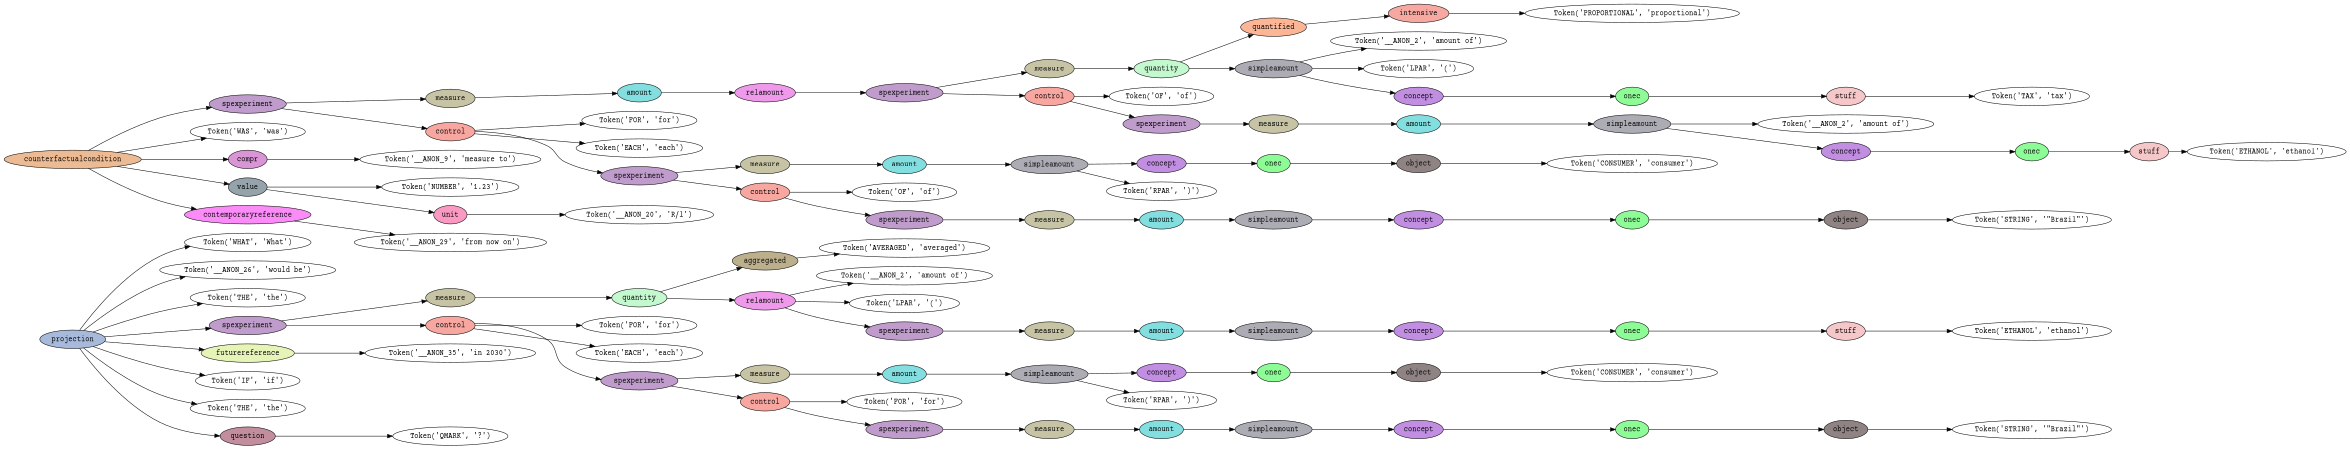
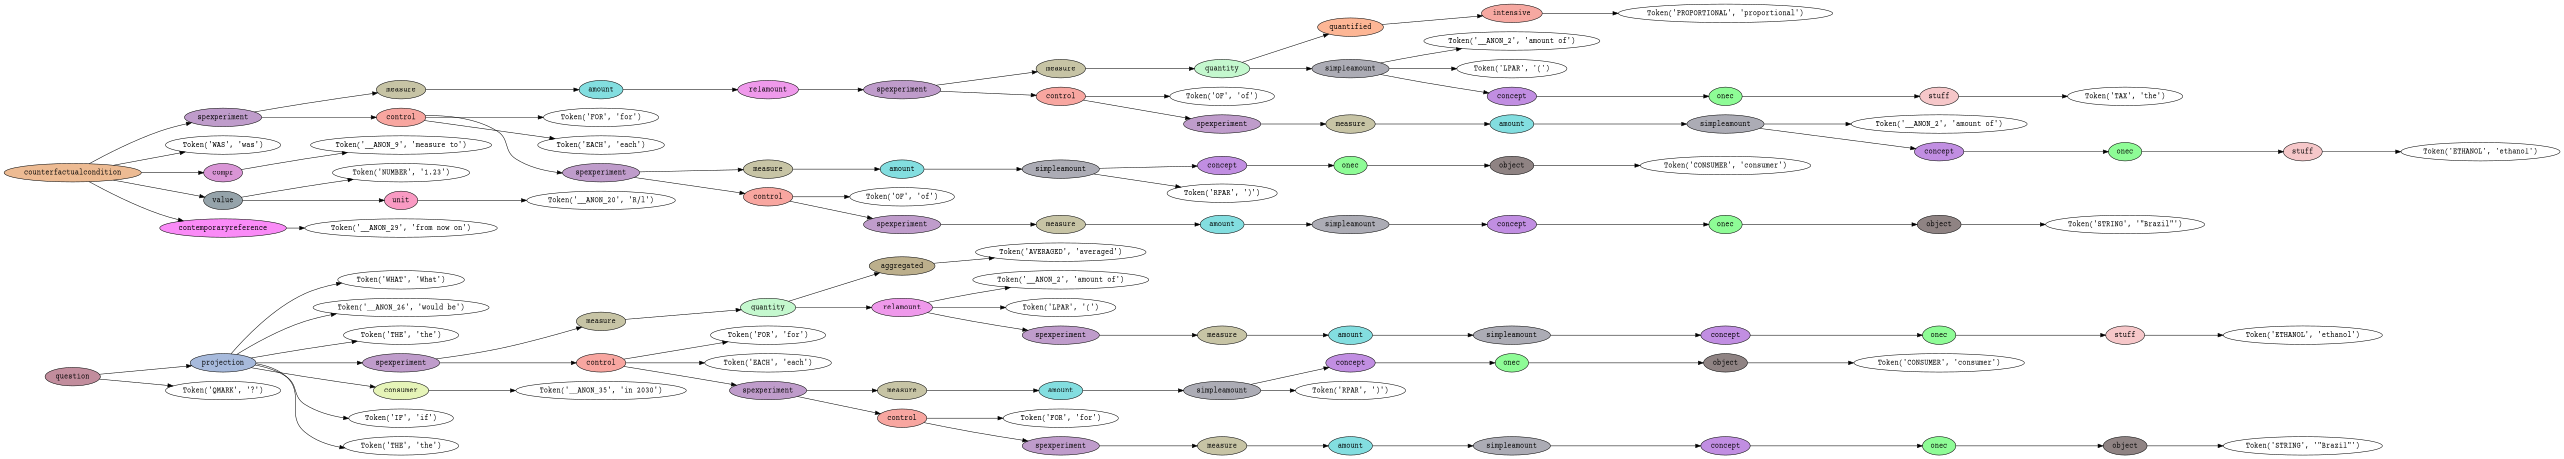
(2032, 96) -> (2125, 96)
(248, 353) -> (401, 391)
(137, 408) -> (143, 370)
